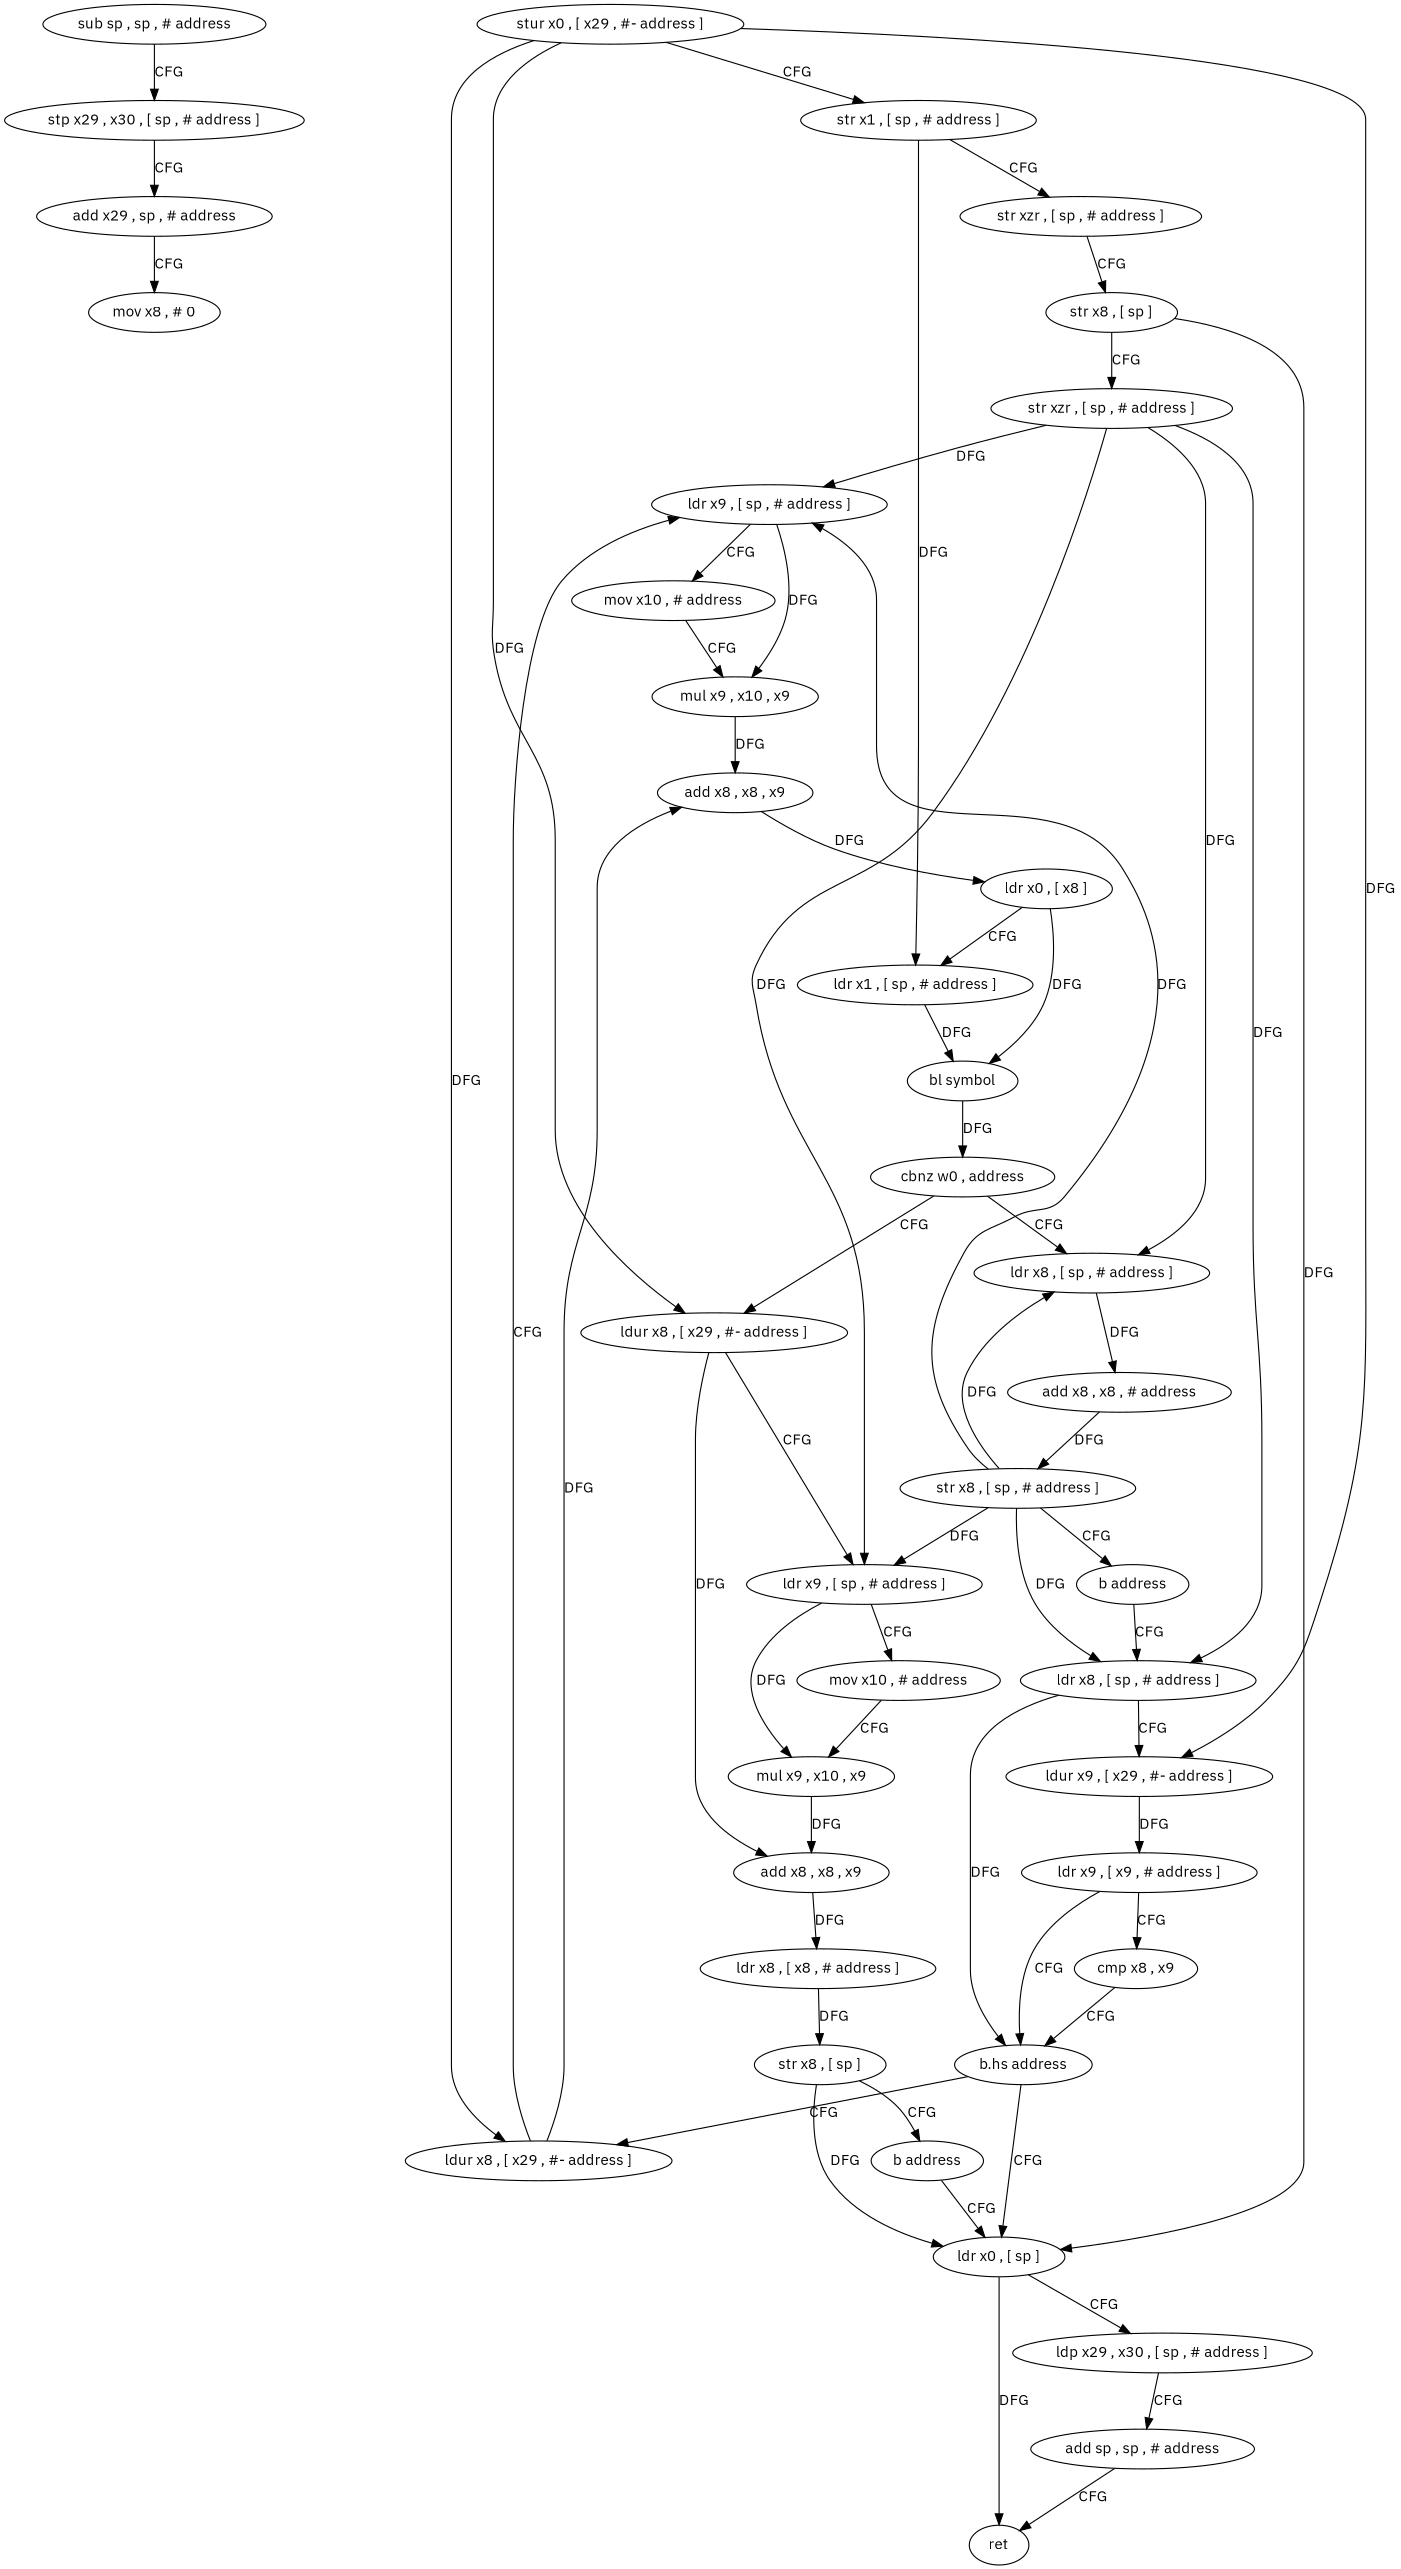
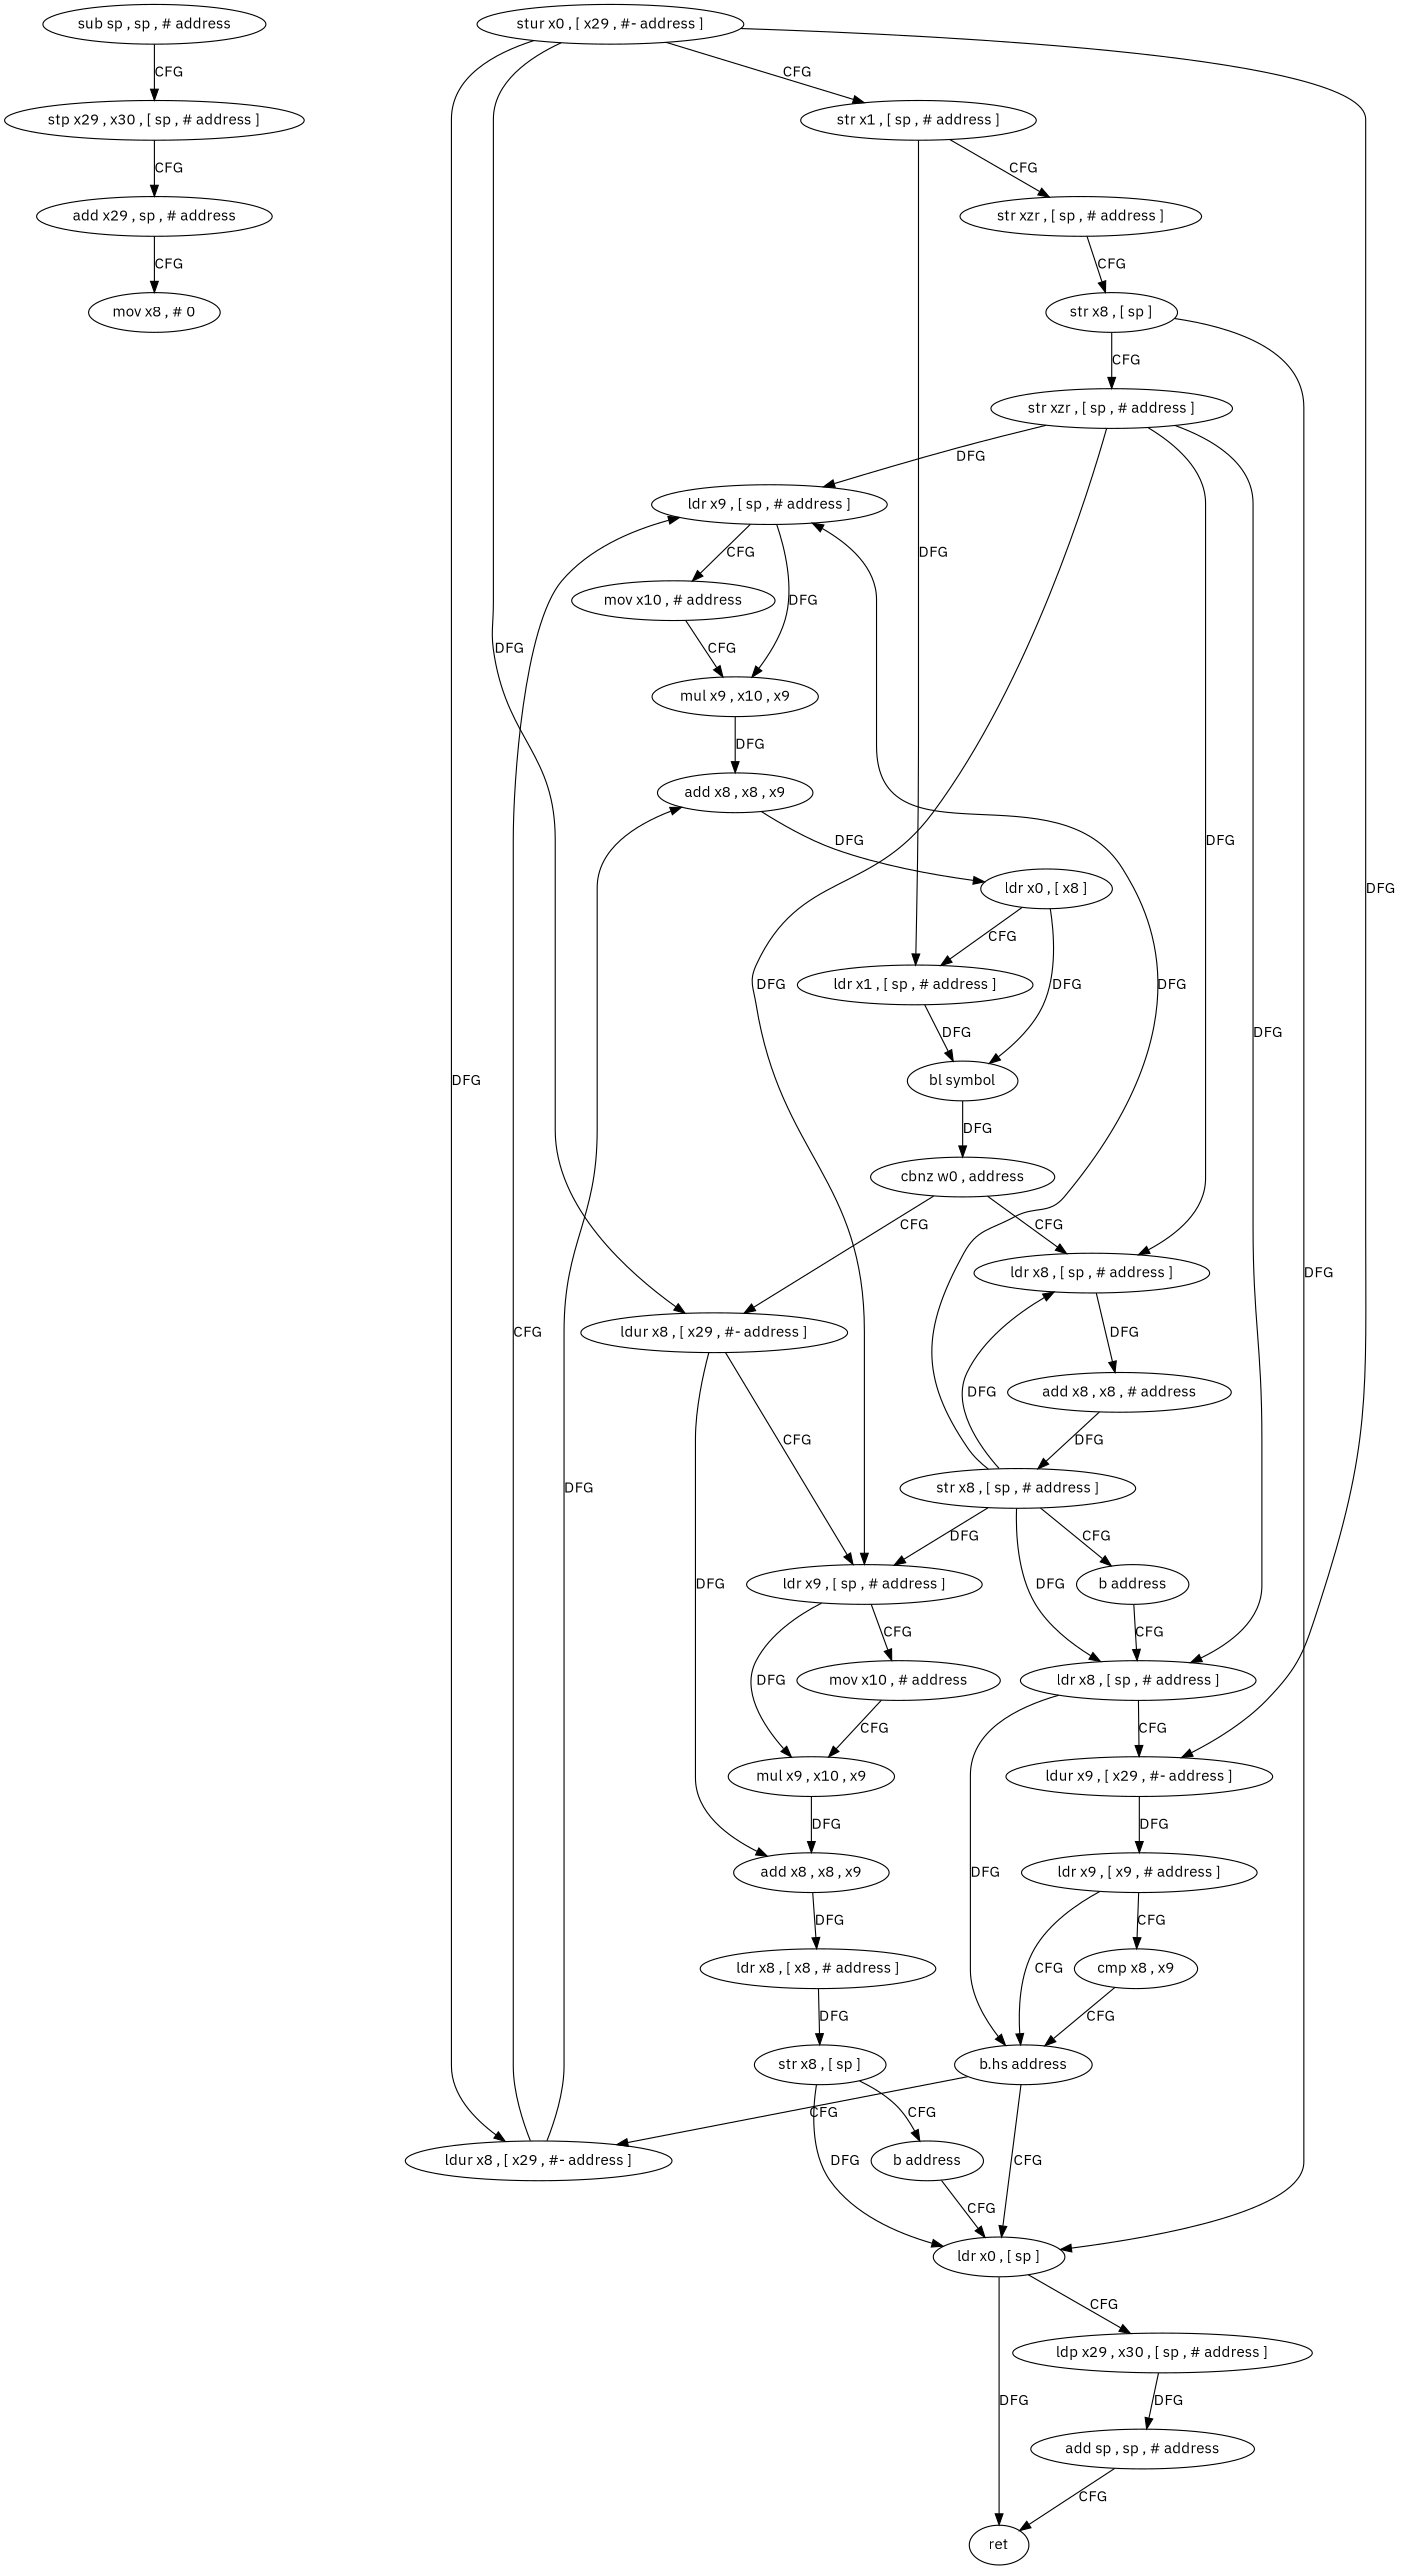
(1169, 2401) -> (1169, 2401)
